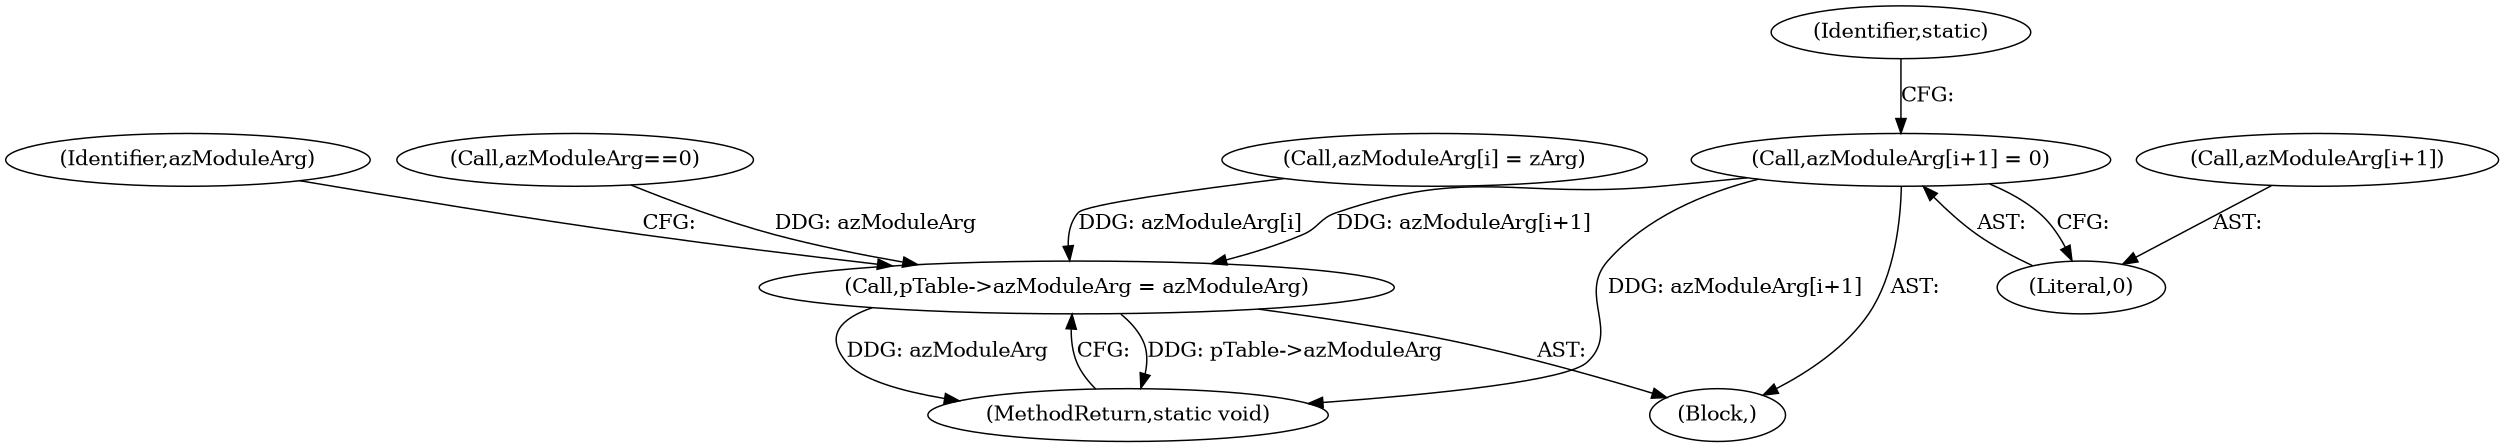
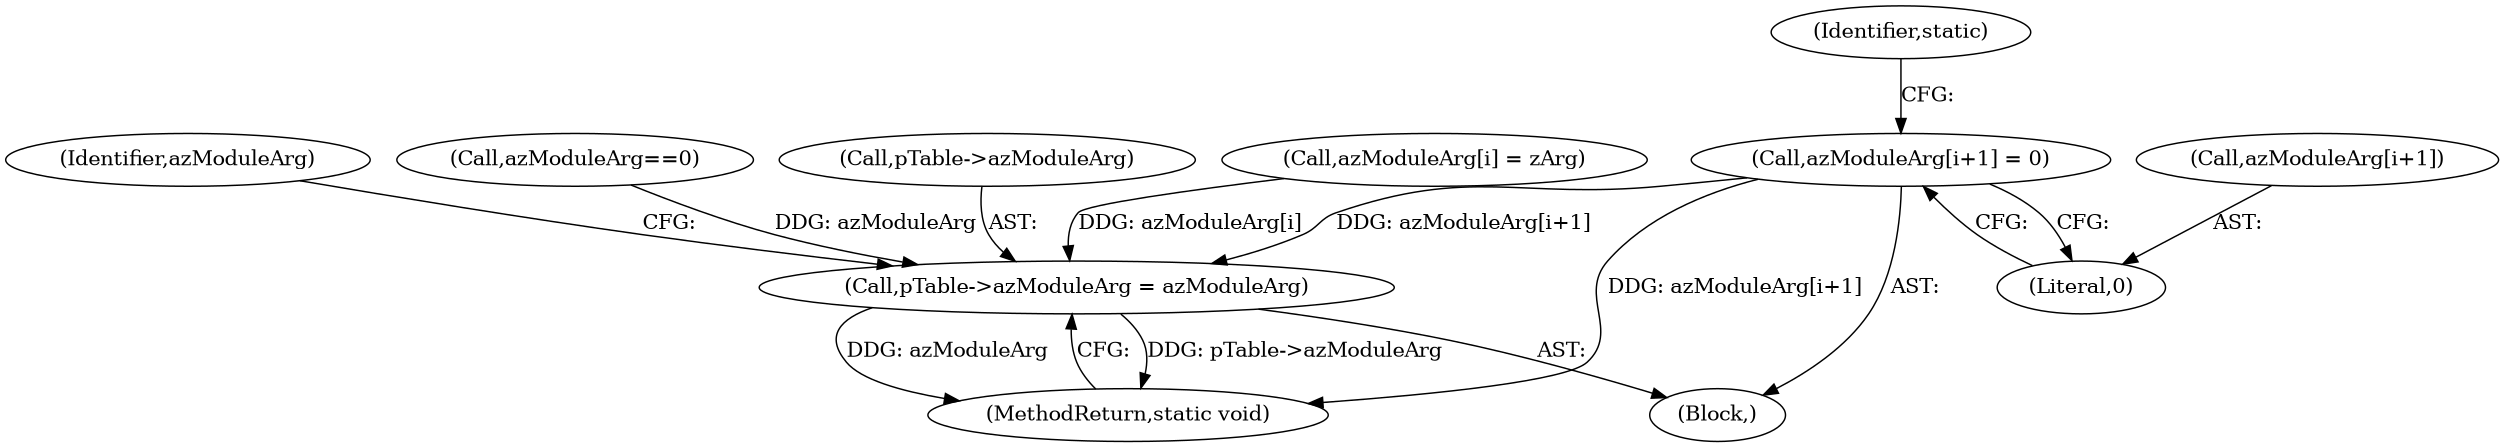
none -> (987, 160)
(2005, 224) -> (2005, 224)
